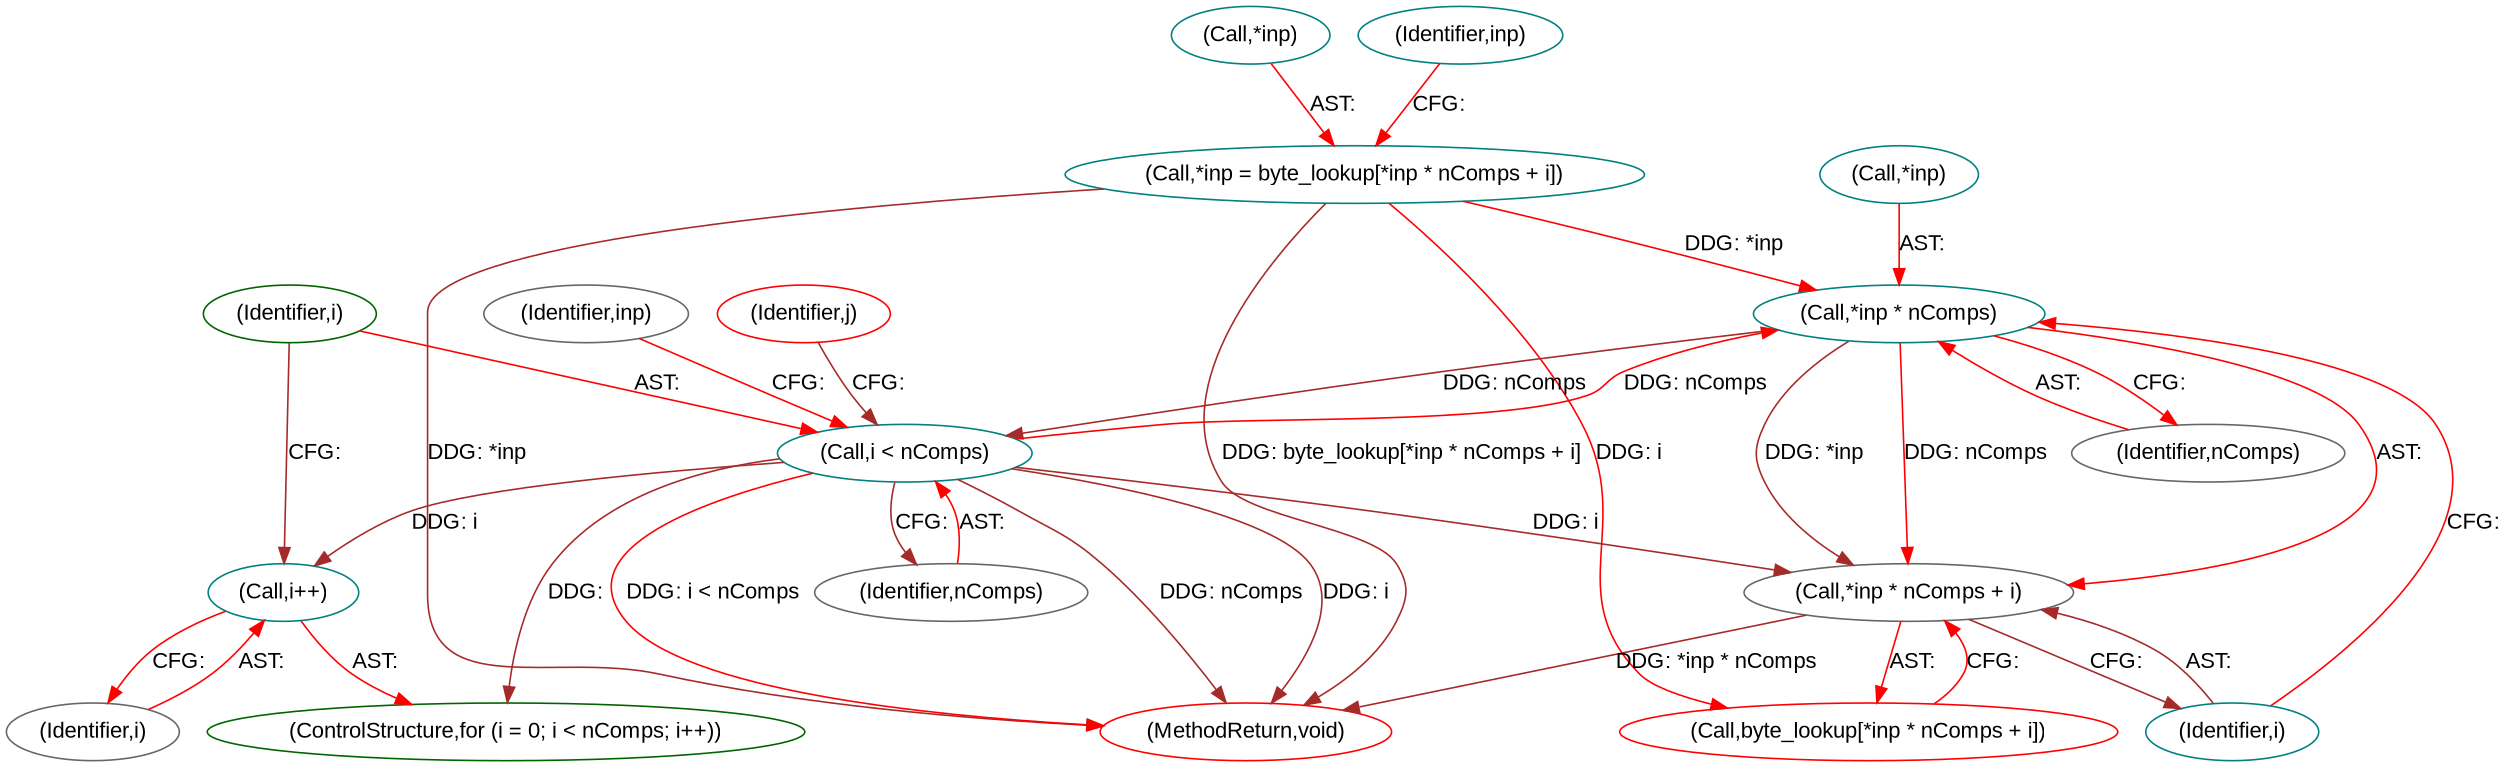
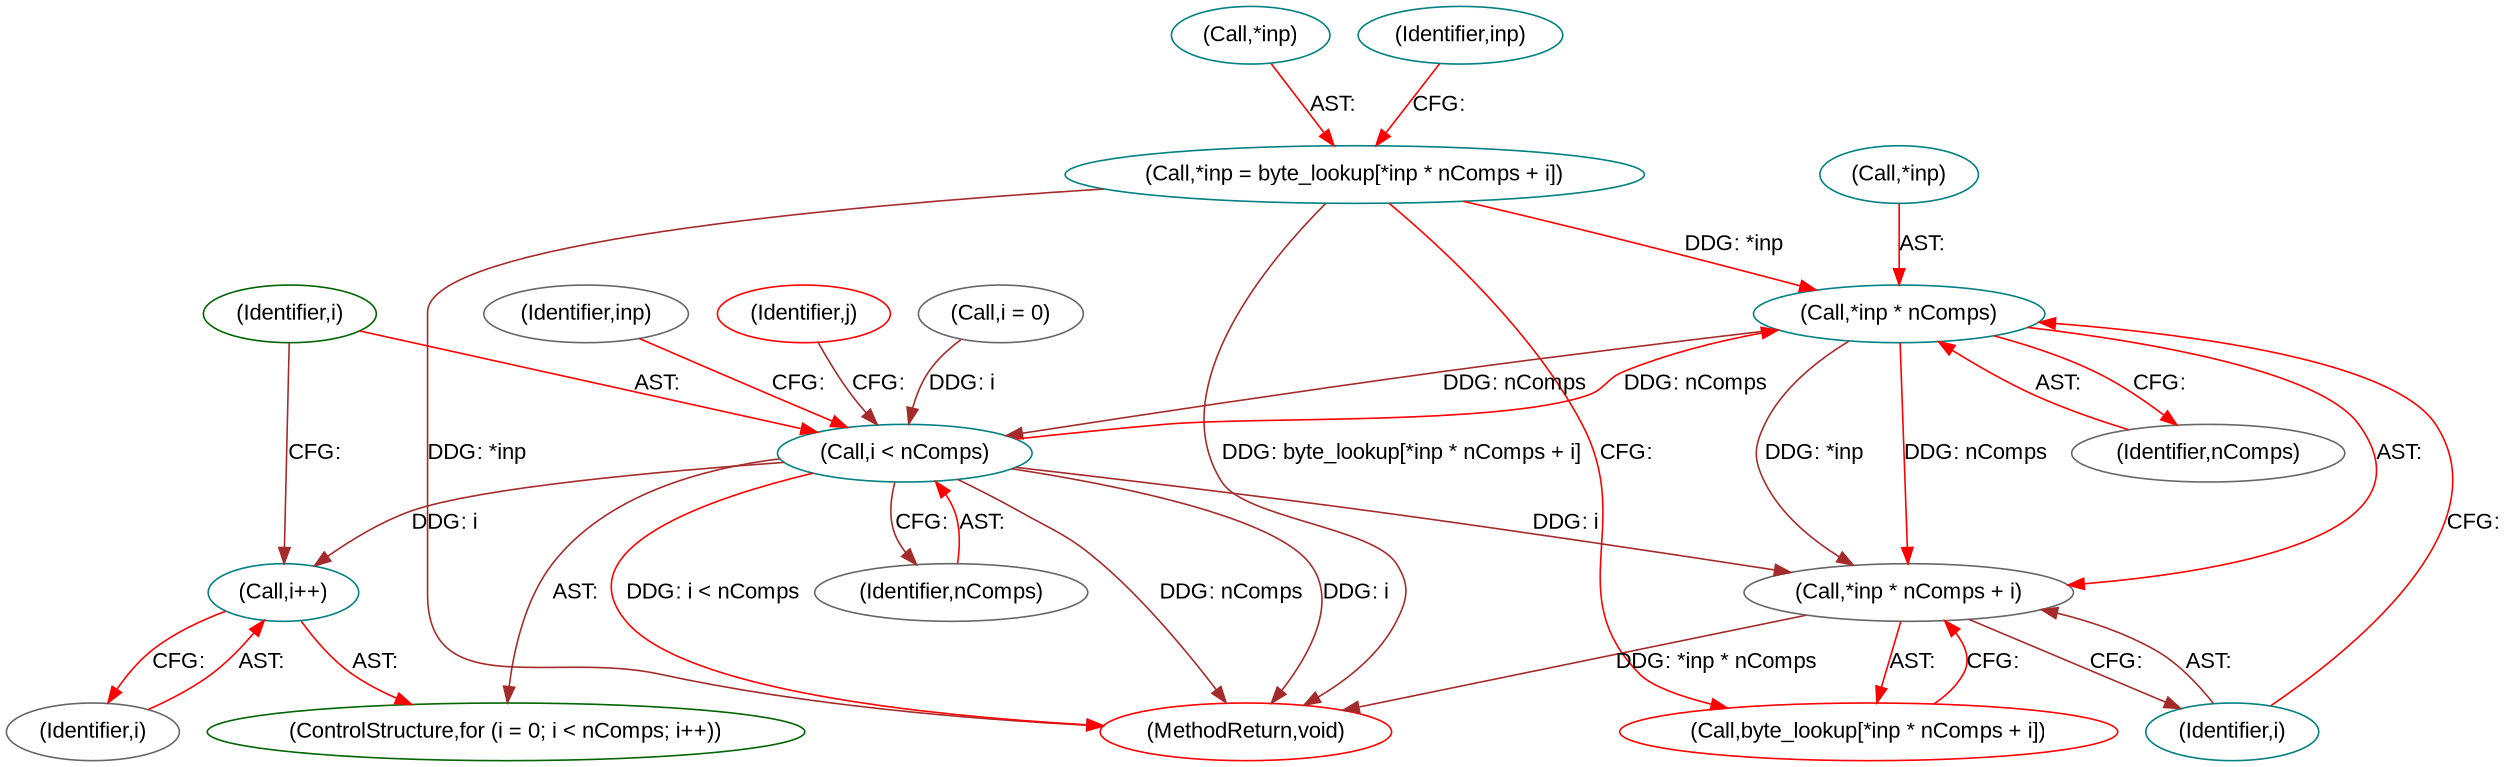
none -> (1001, 314)
(1629, 453) -> (1629, 453)
(579, 593) -> (579, 593)
